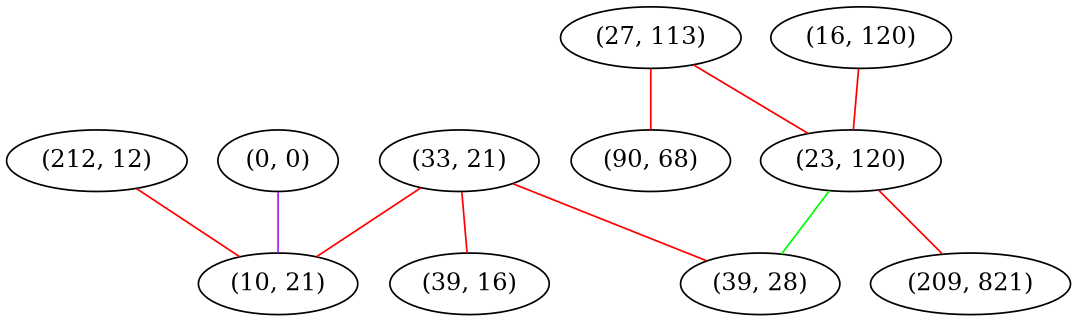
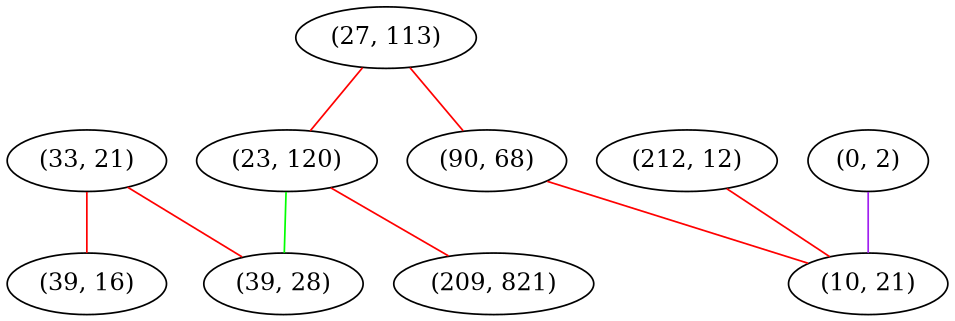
(861, 38) -> none
(278, 161) -> (868, 161)
(369, 222) -> (678, 222)
